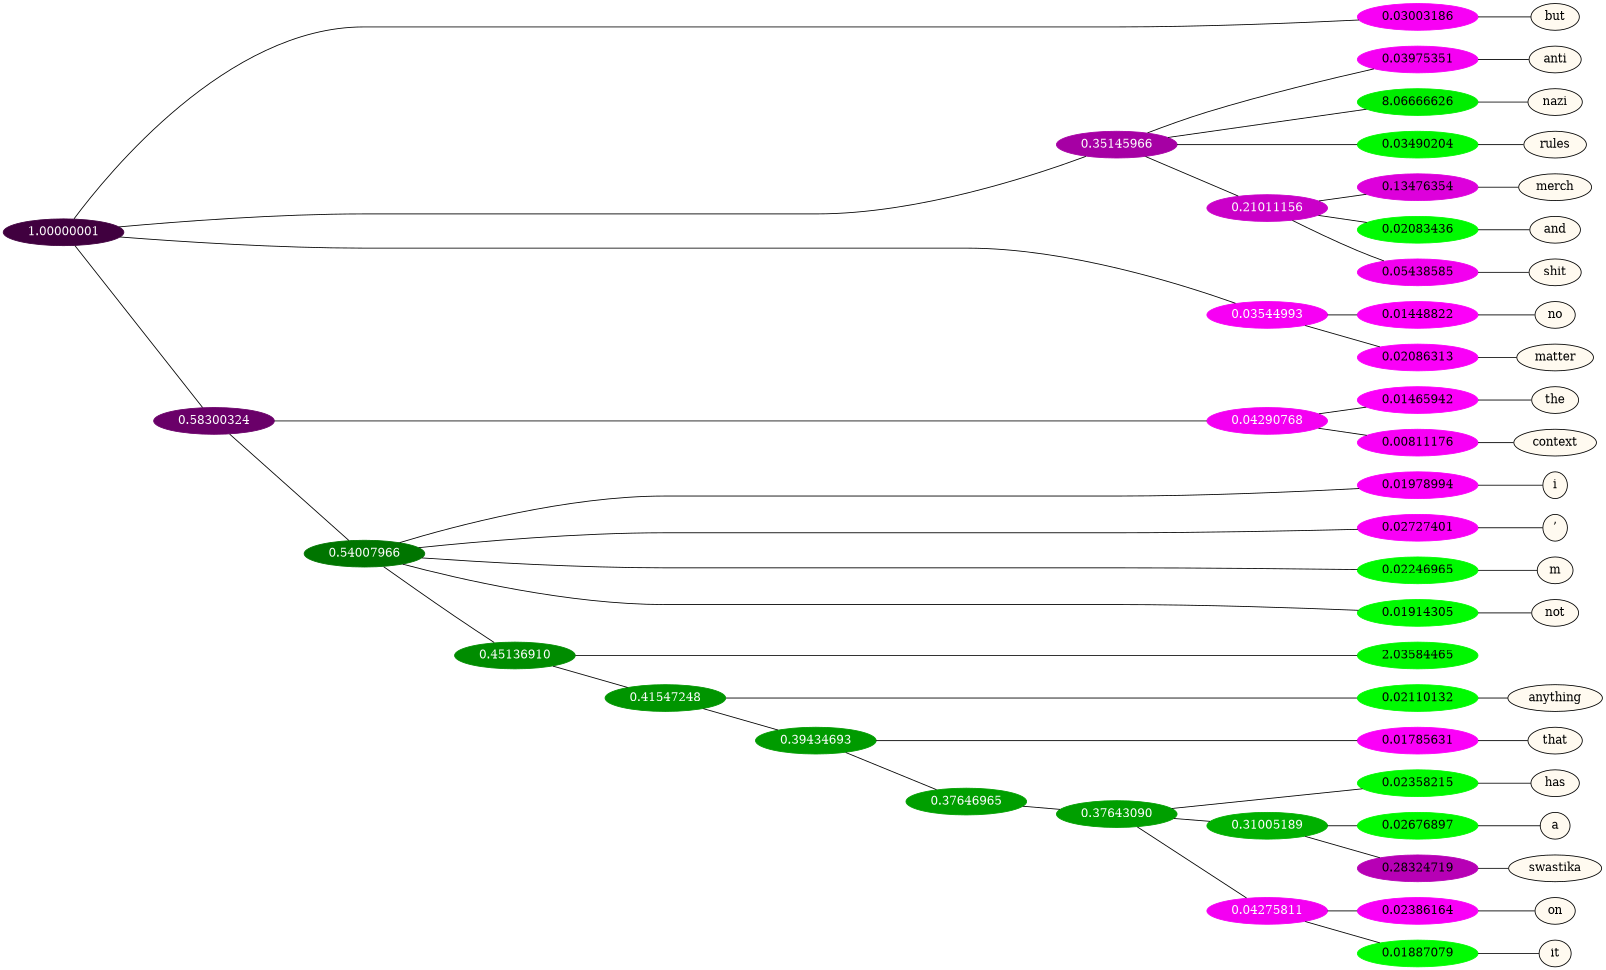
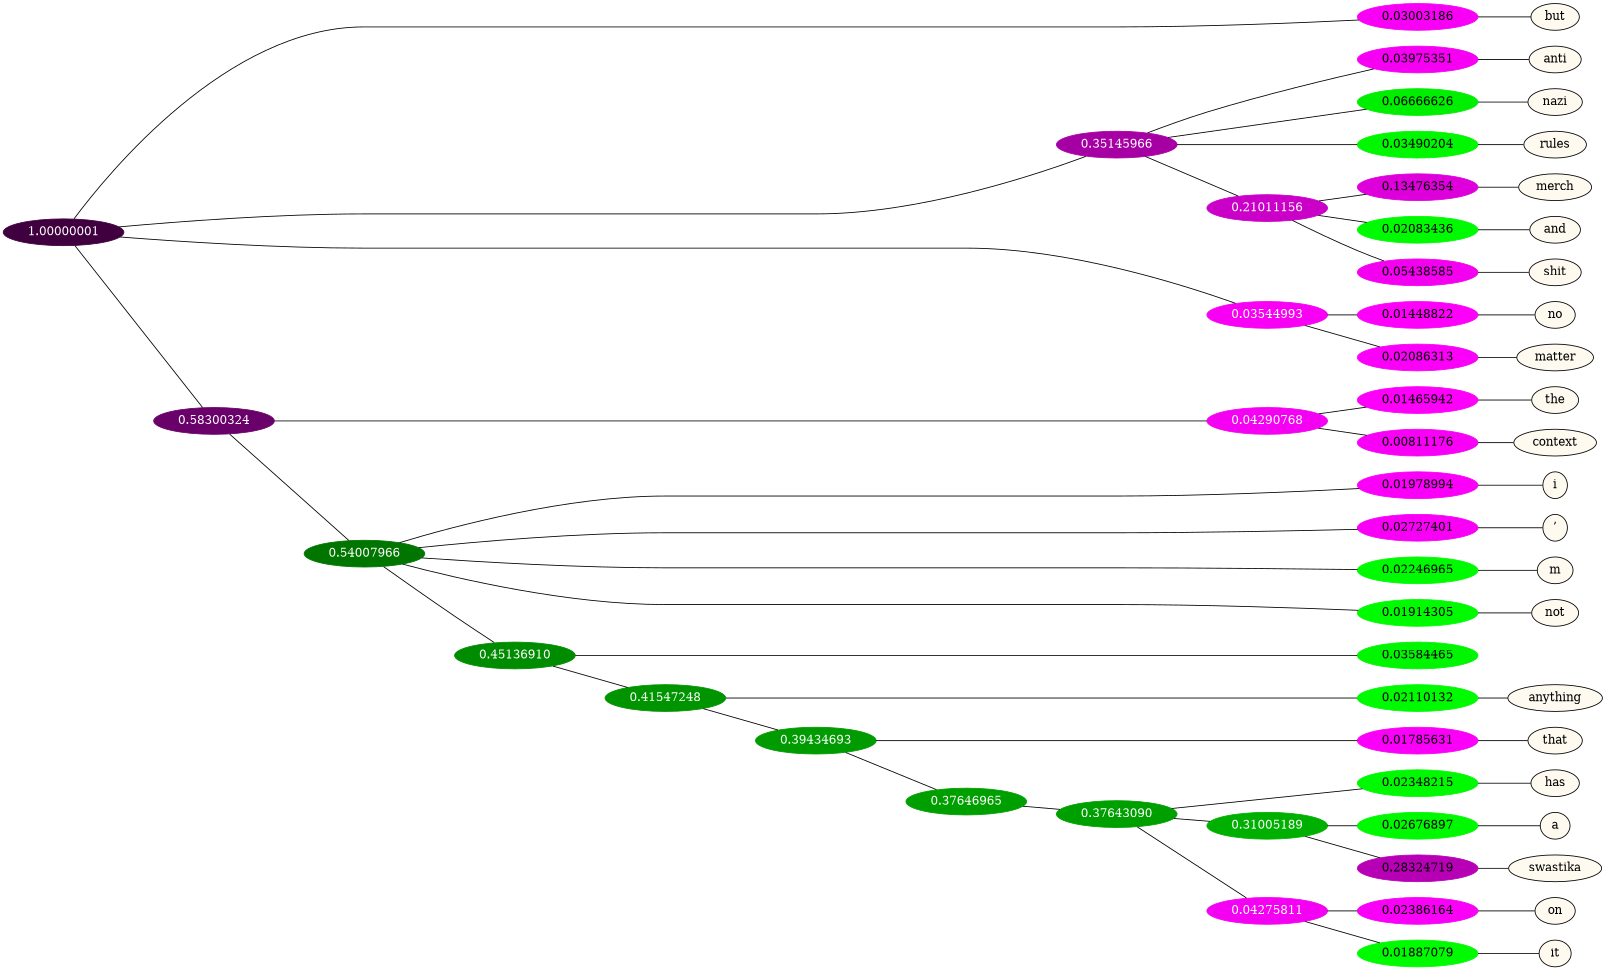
(1418, 102) -> (1418, 102)
(1418, 655) -> (1418, 655)
(1418, 783) -> (1418, 783)
